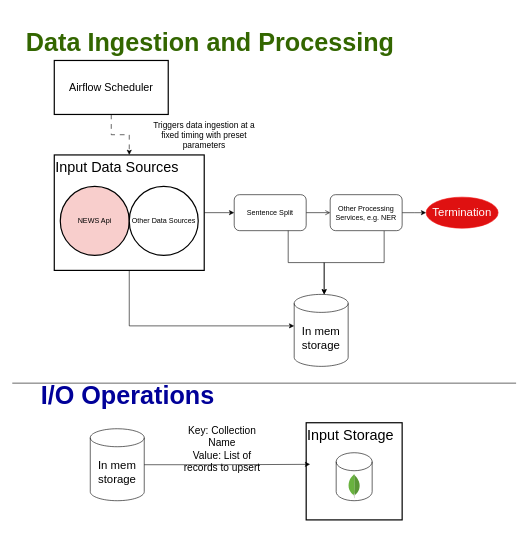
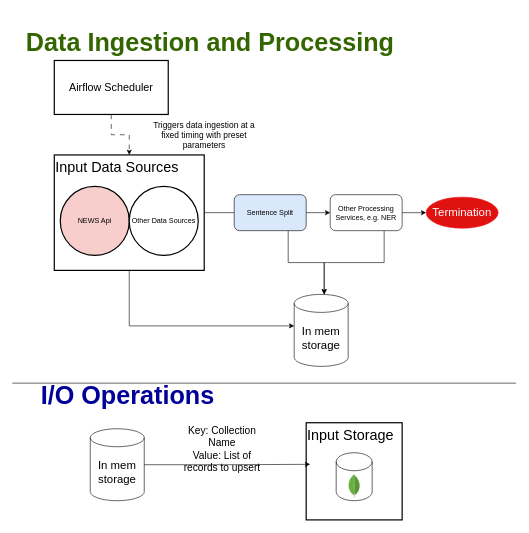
(228, 213) -> (230, 213)
(270, 213) -> (270, 213)
(326, 213) -> (324, 213)
